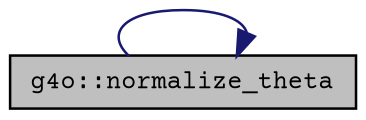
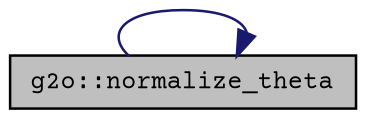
(183, 82) -> (183, 82)
